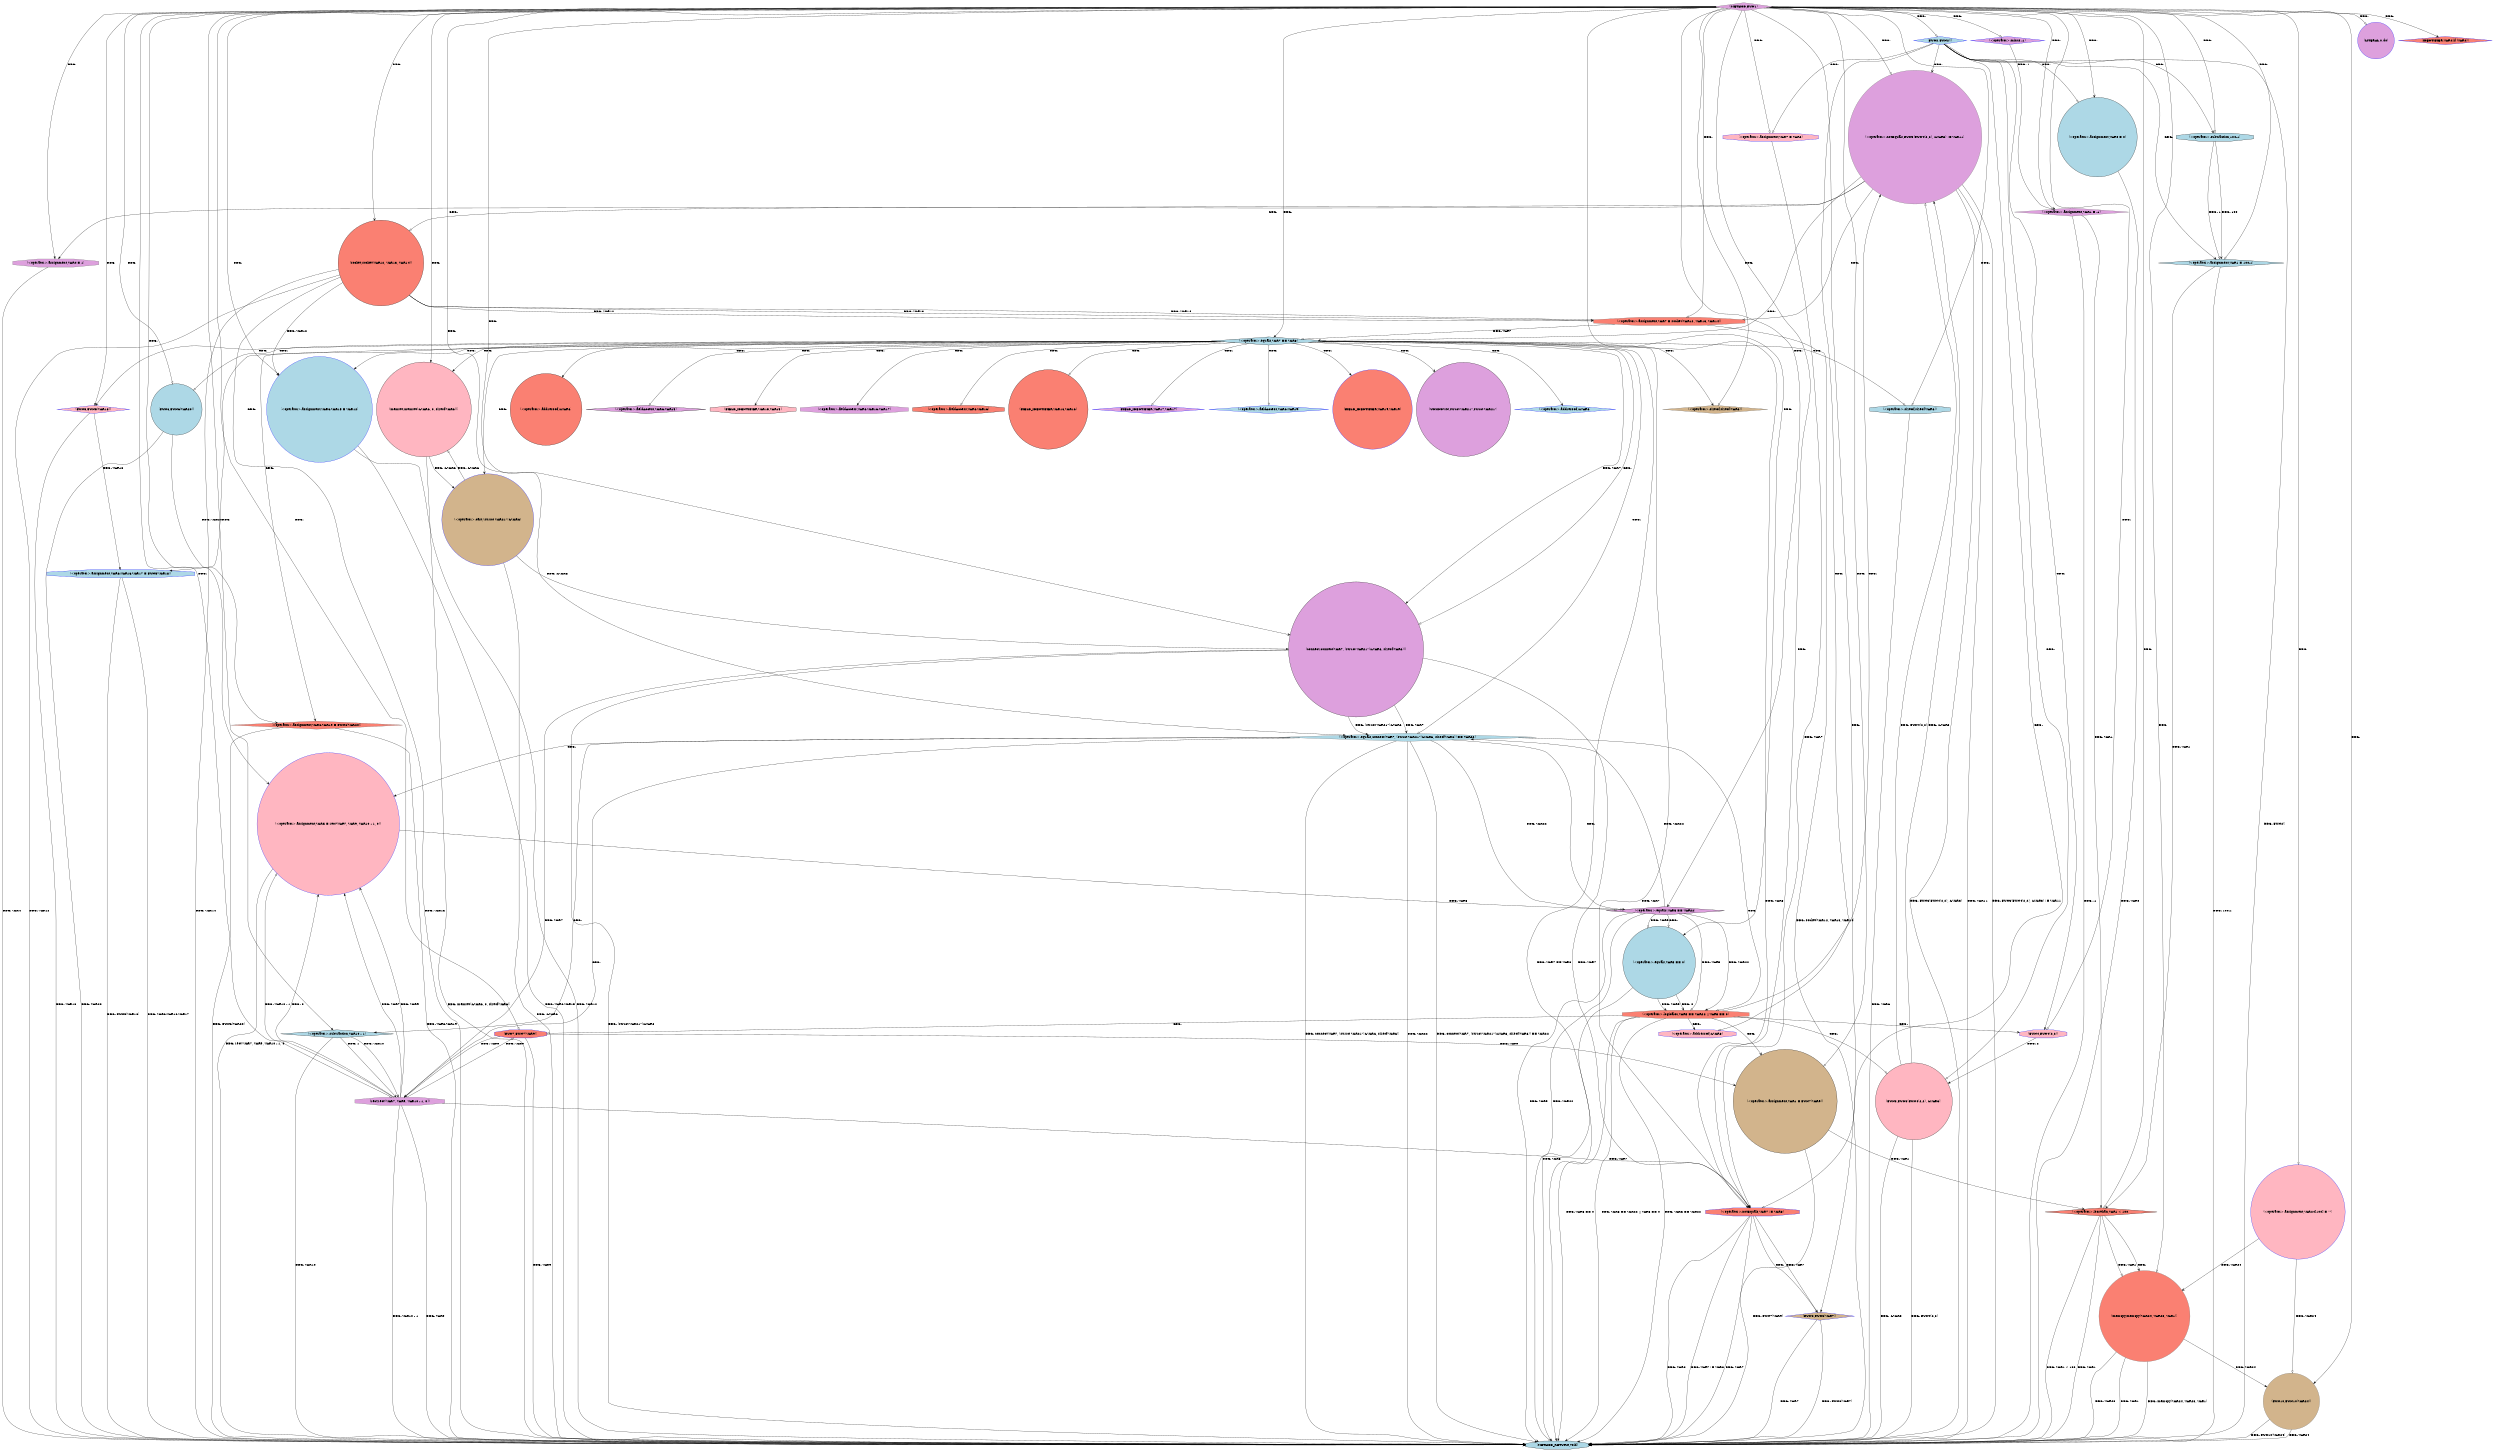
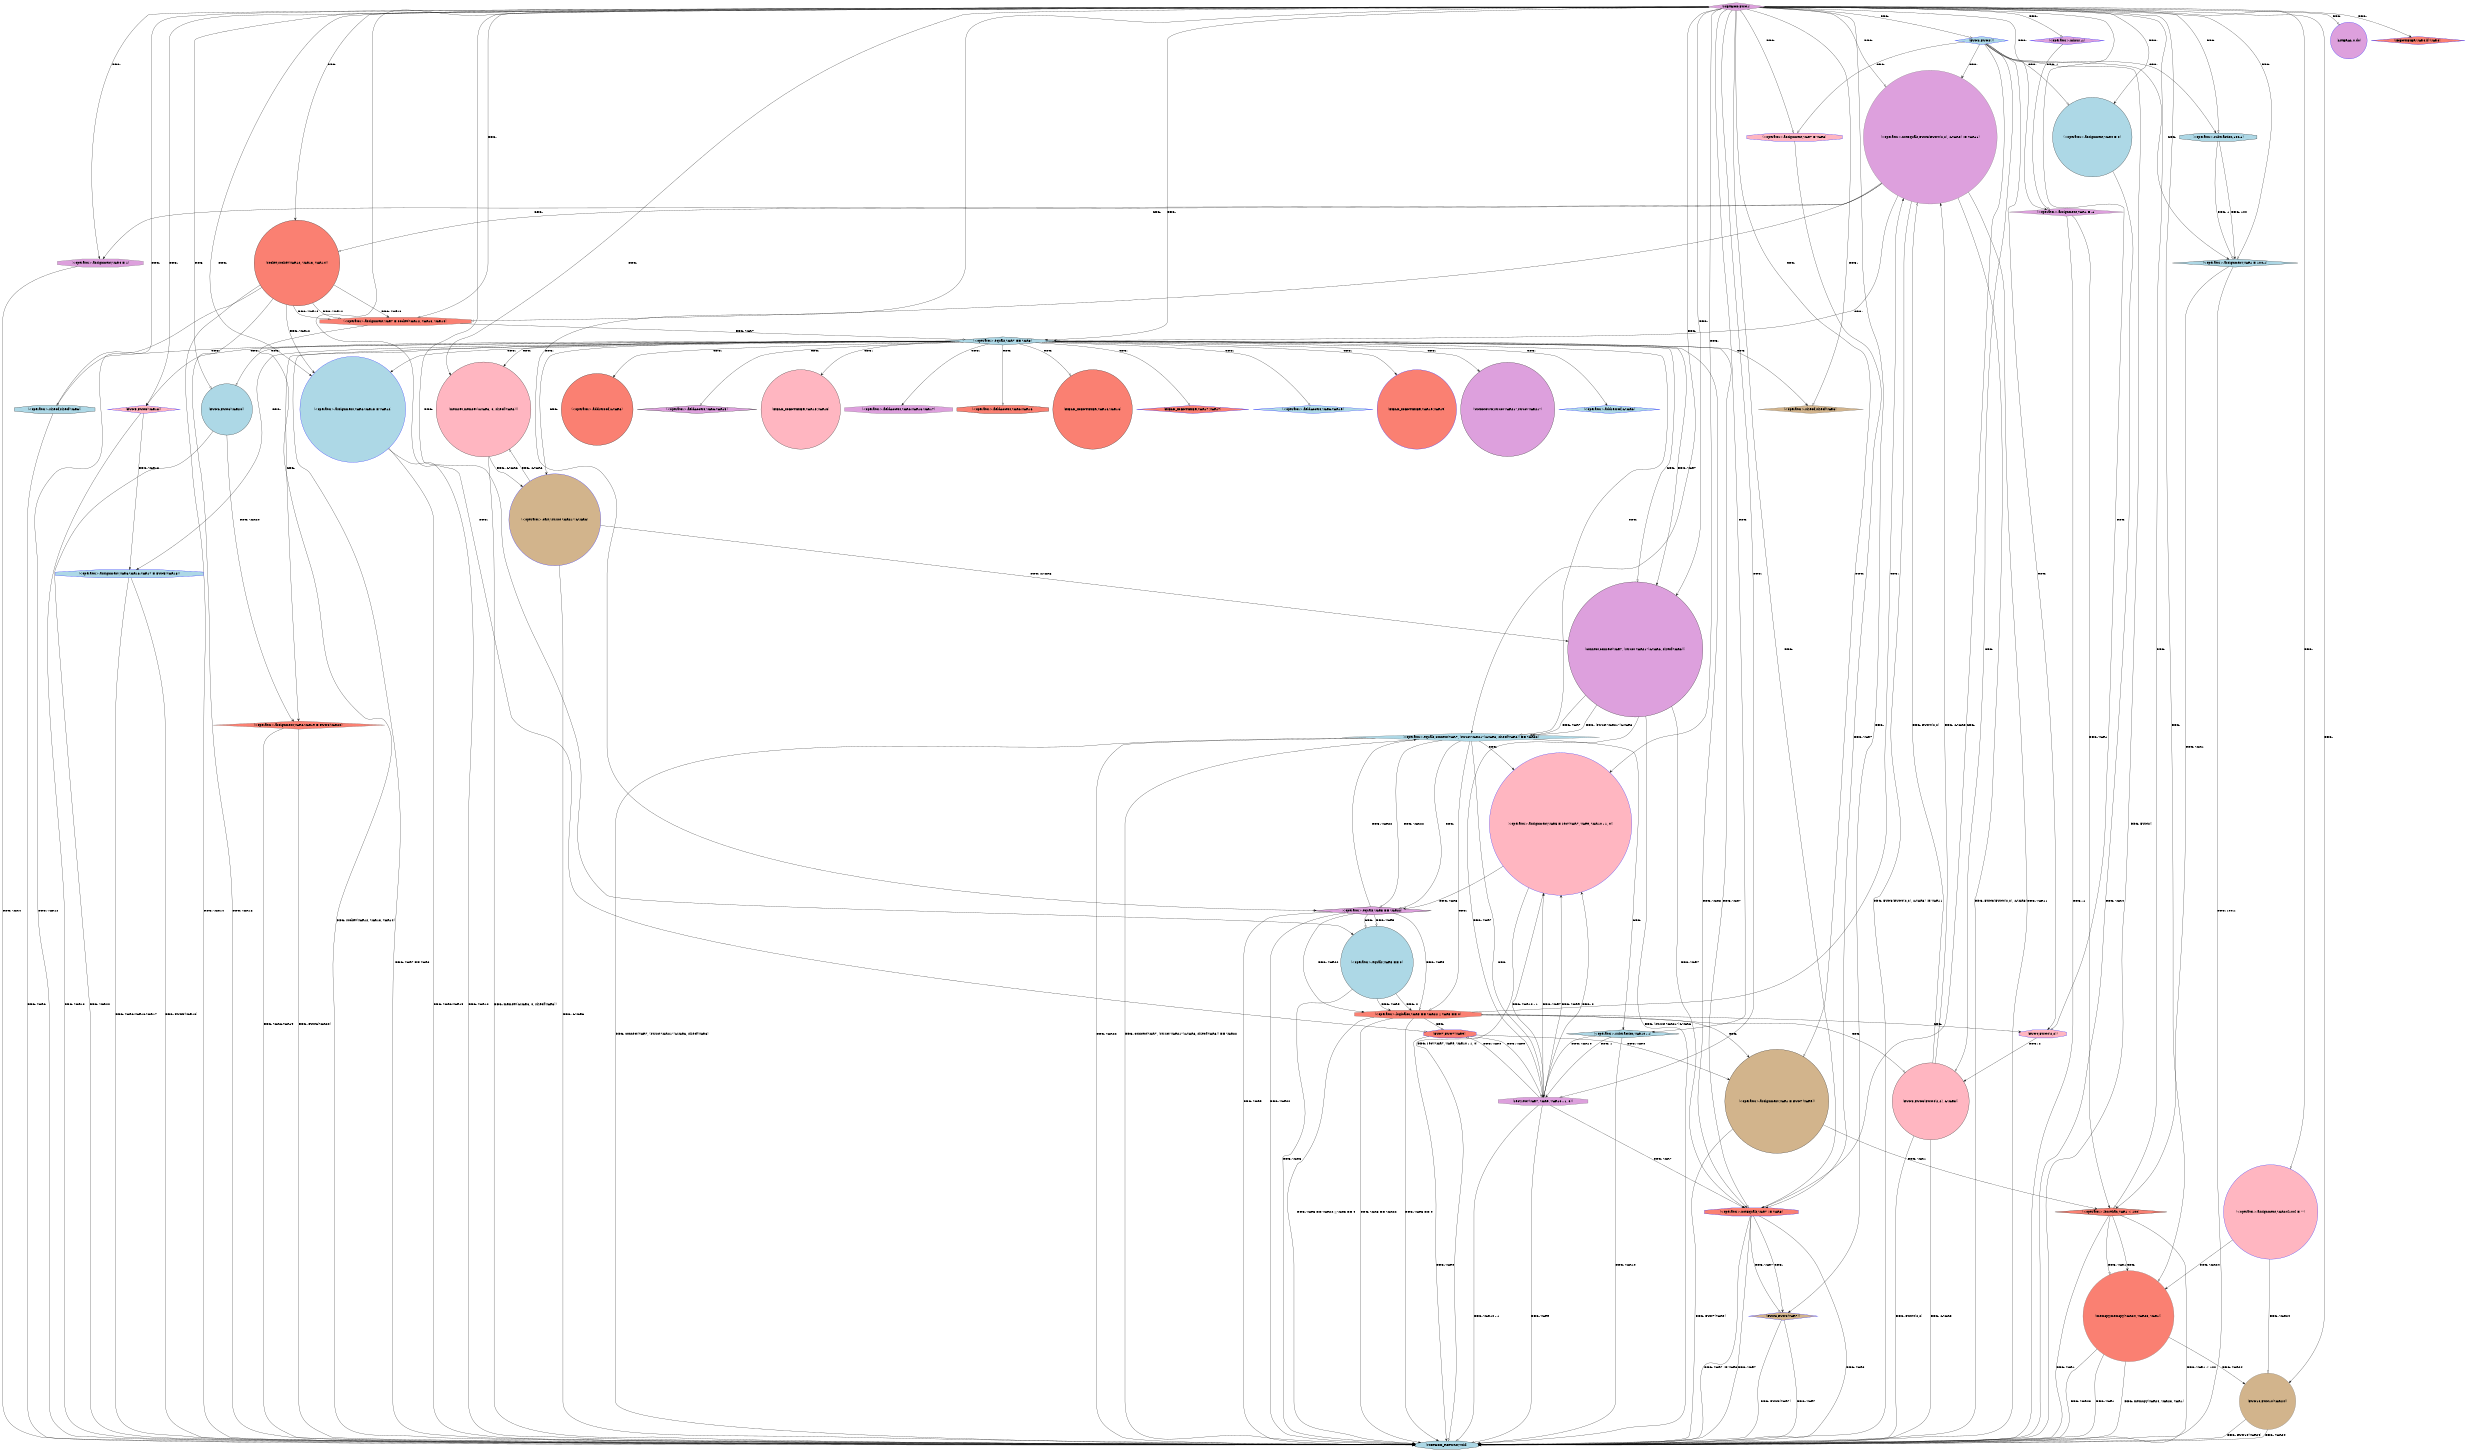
(753, 409) -> (801, 409)
(1148, 409) -> (1193, 409)
(1697, 1034) -> none
